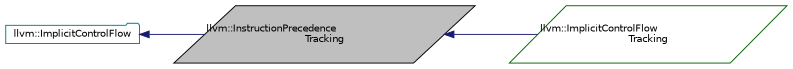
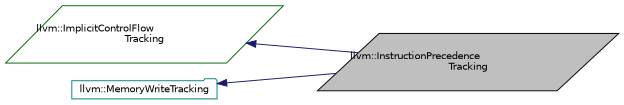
(73, 34) -> (144, 90)
(496, 34) -> (307, 48)
